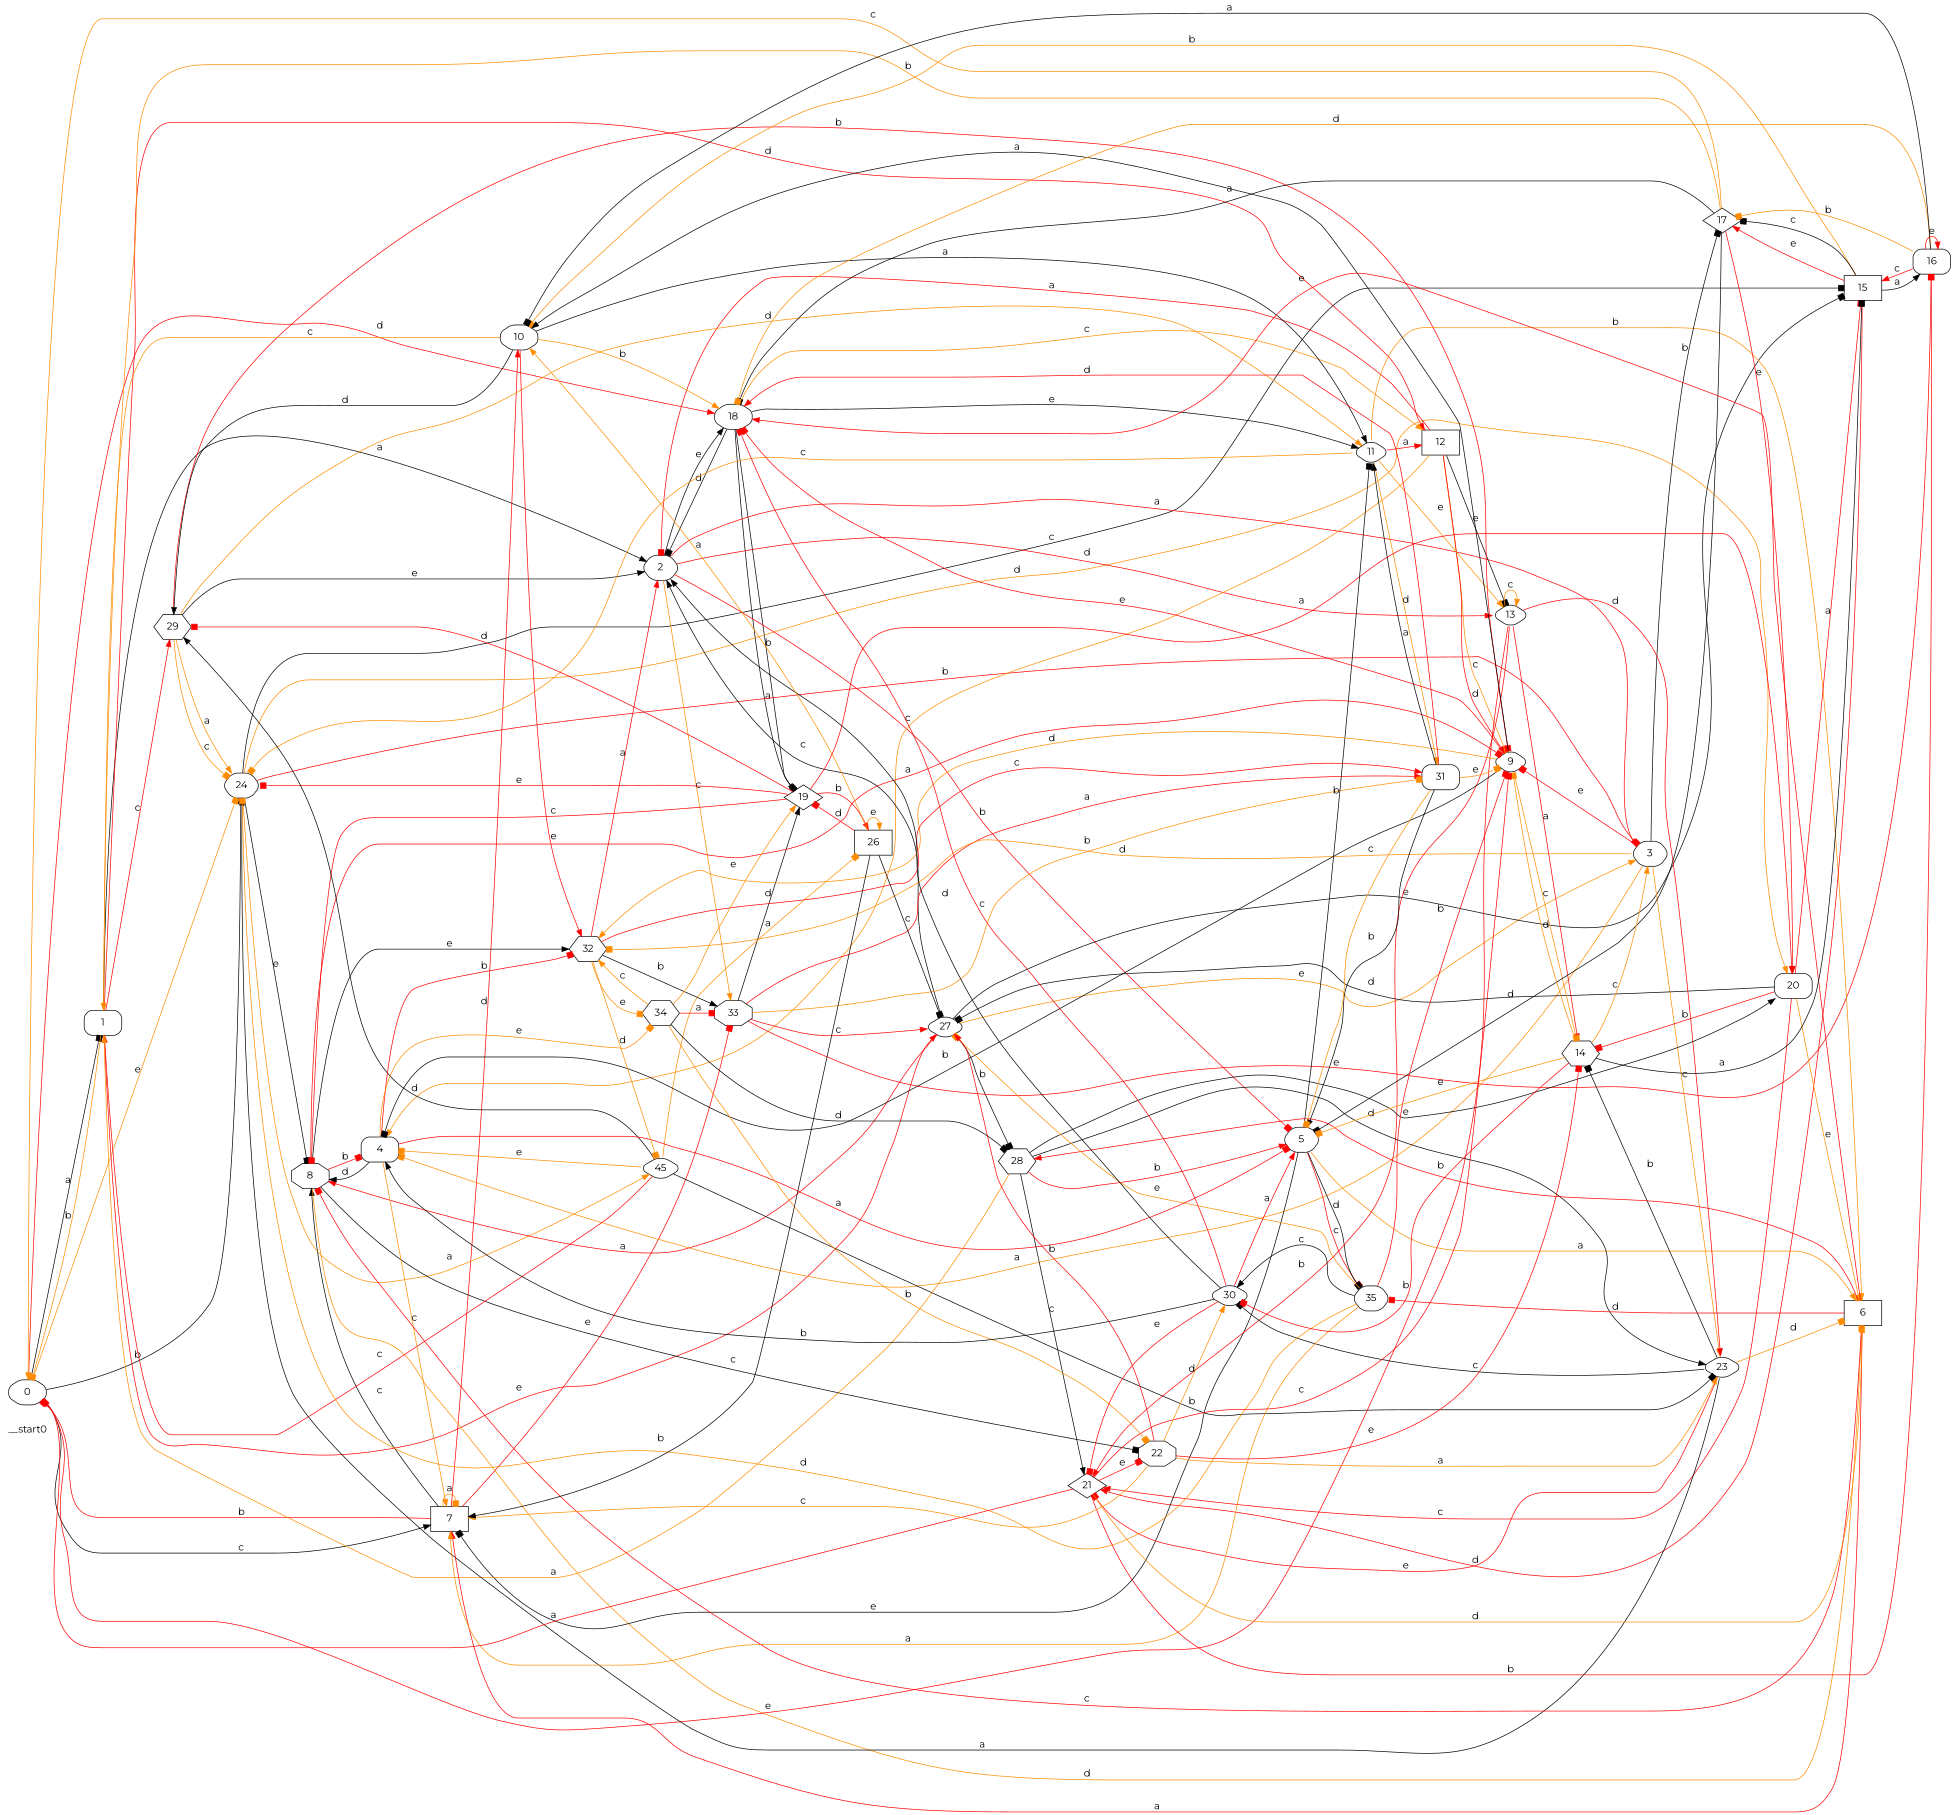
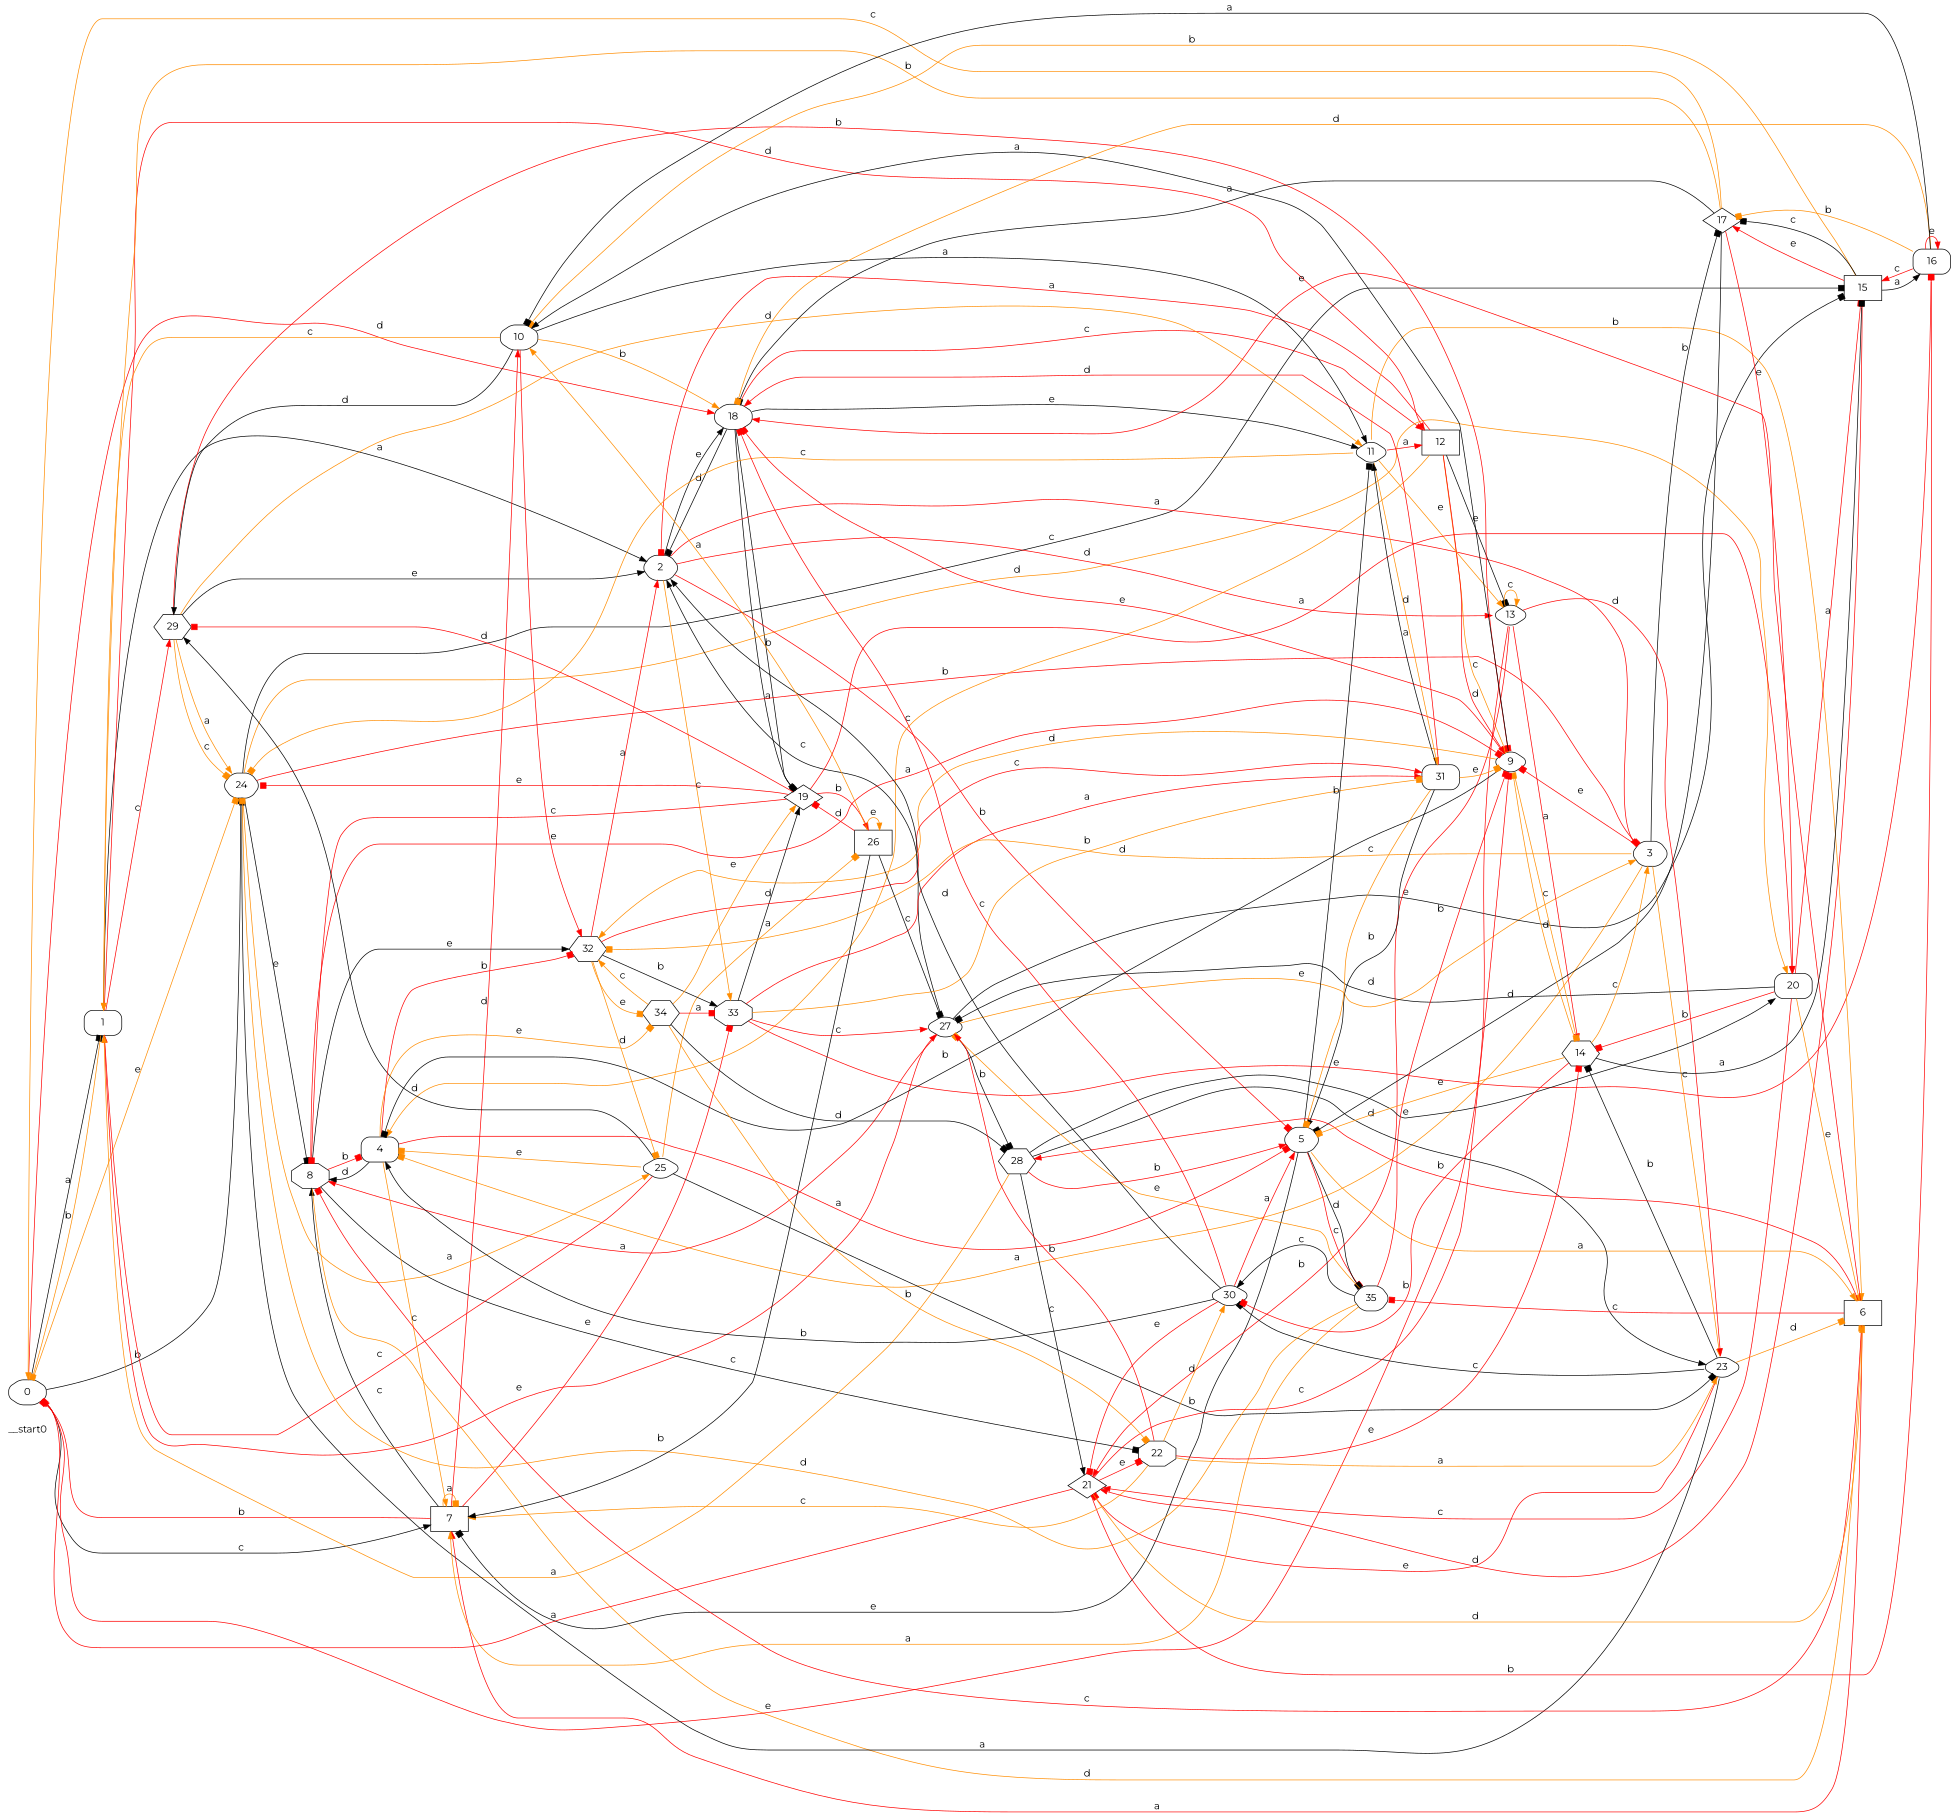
(1078, 338) -> (1078, 338)
(661, 1168) -> (661, 1168)
(1615, 1307) -> (1615, 1307)
